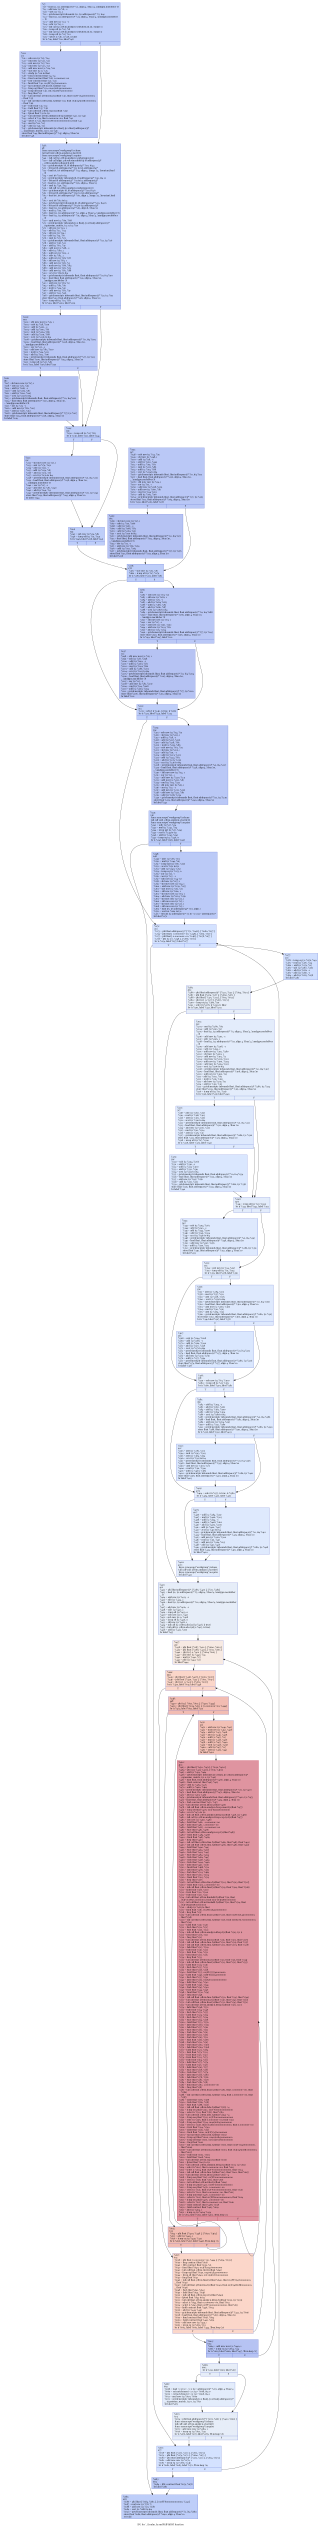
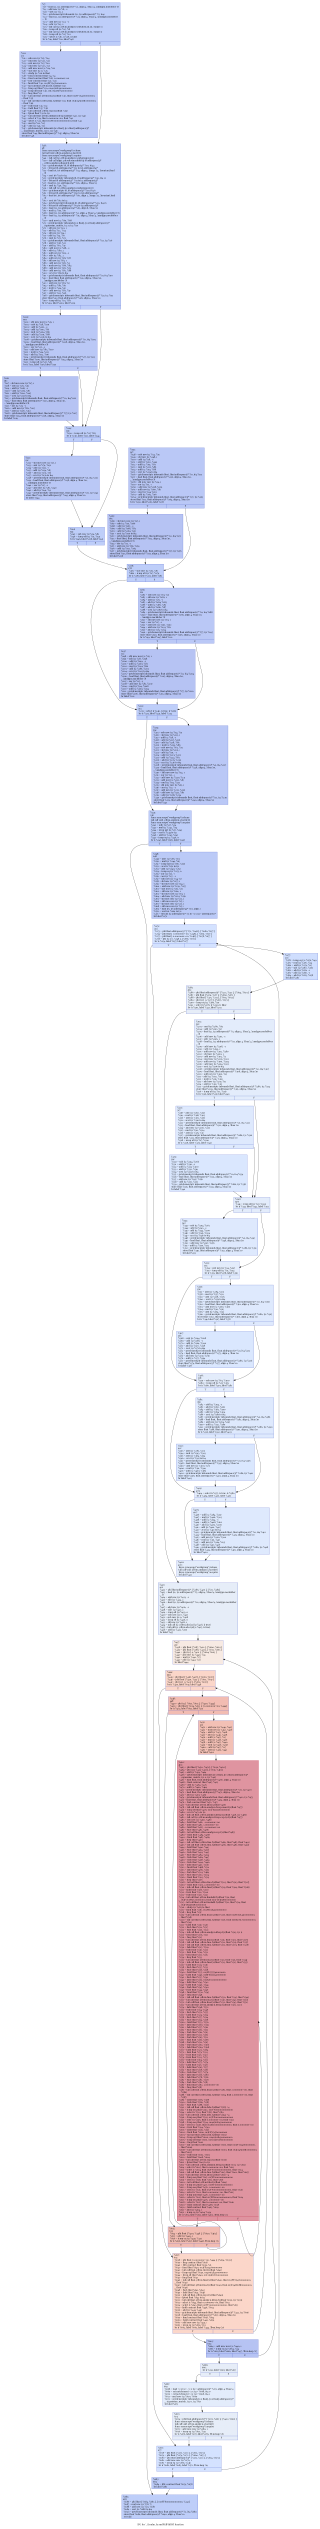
(120, 823) -> (143, 765)
(215, 1370) -> none
(198, 1579) -> none
(243, 2392) -> none
